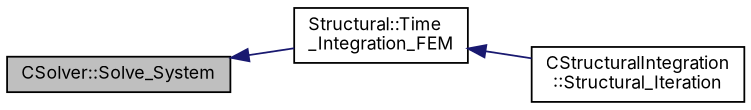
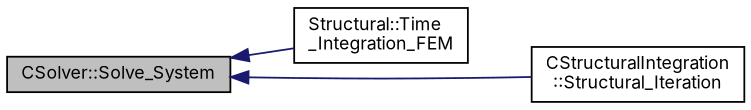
(508, 55) -> (390, 79)
